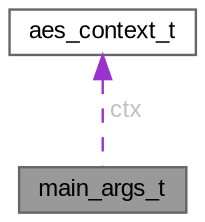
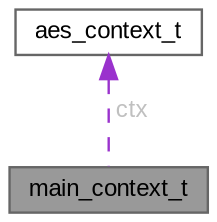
(103, 190) -> (109, 190)
